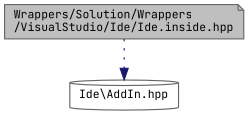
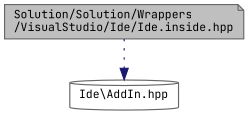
(124, 22) -> (124, 22)
